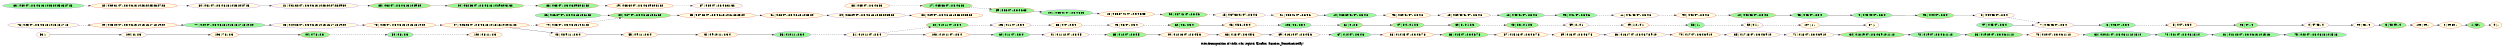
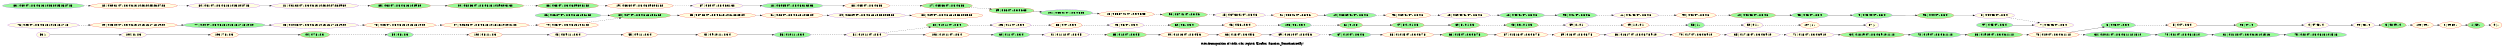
none -> (792, 6)
(2086, 25) -> (2086, 30)
(530, 30) -> (525, 35)
